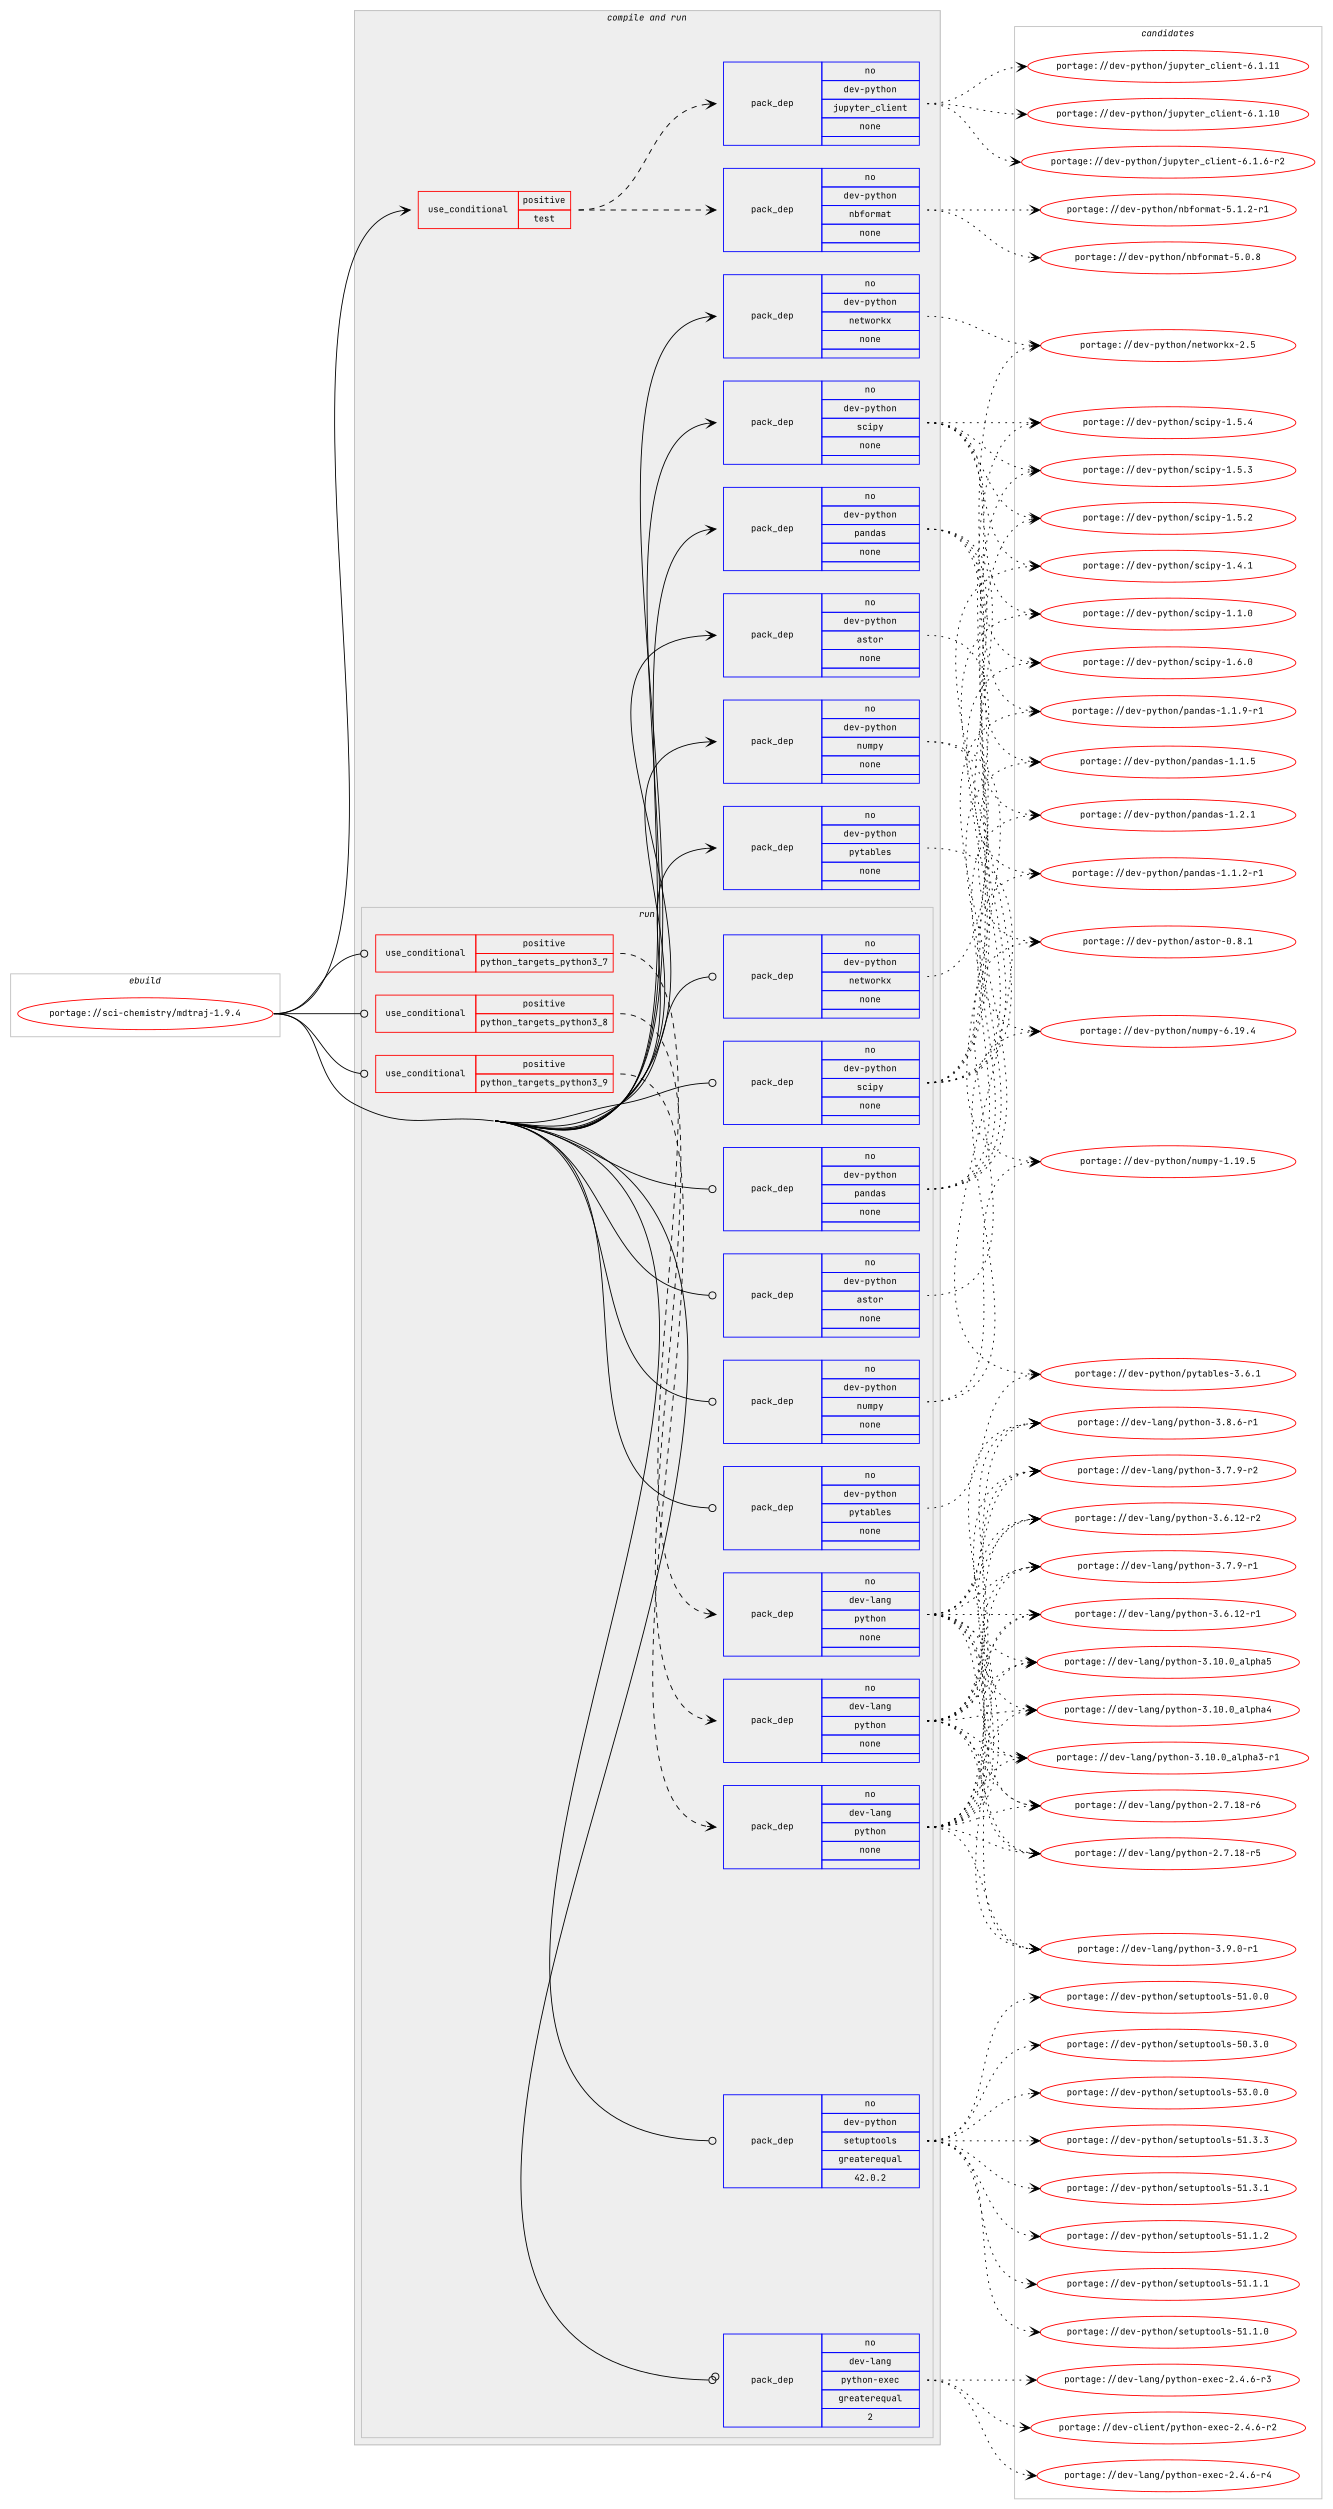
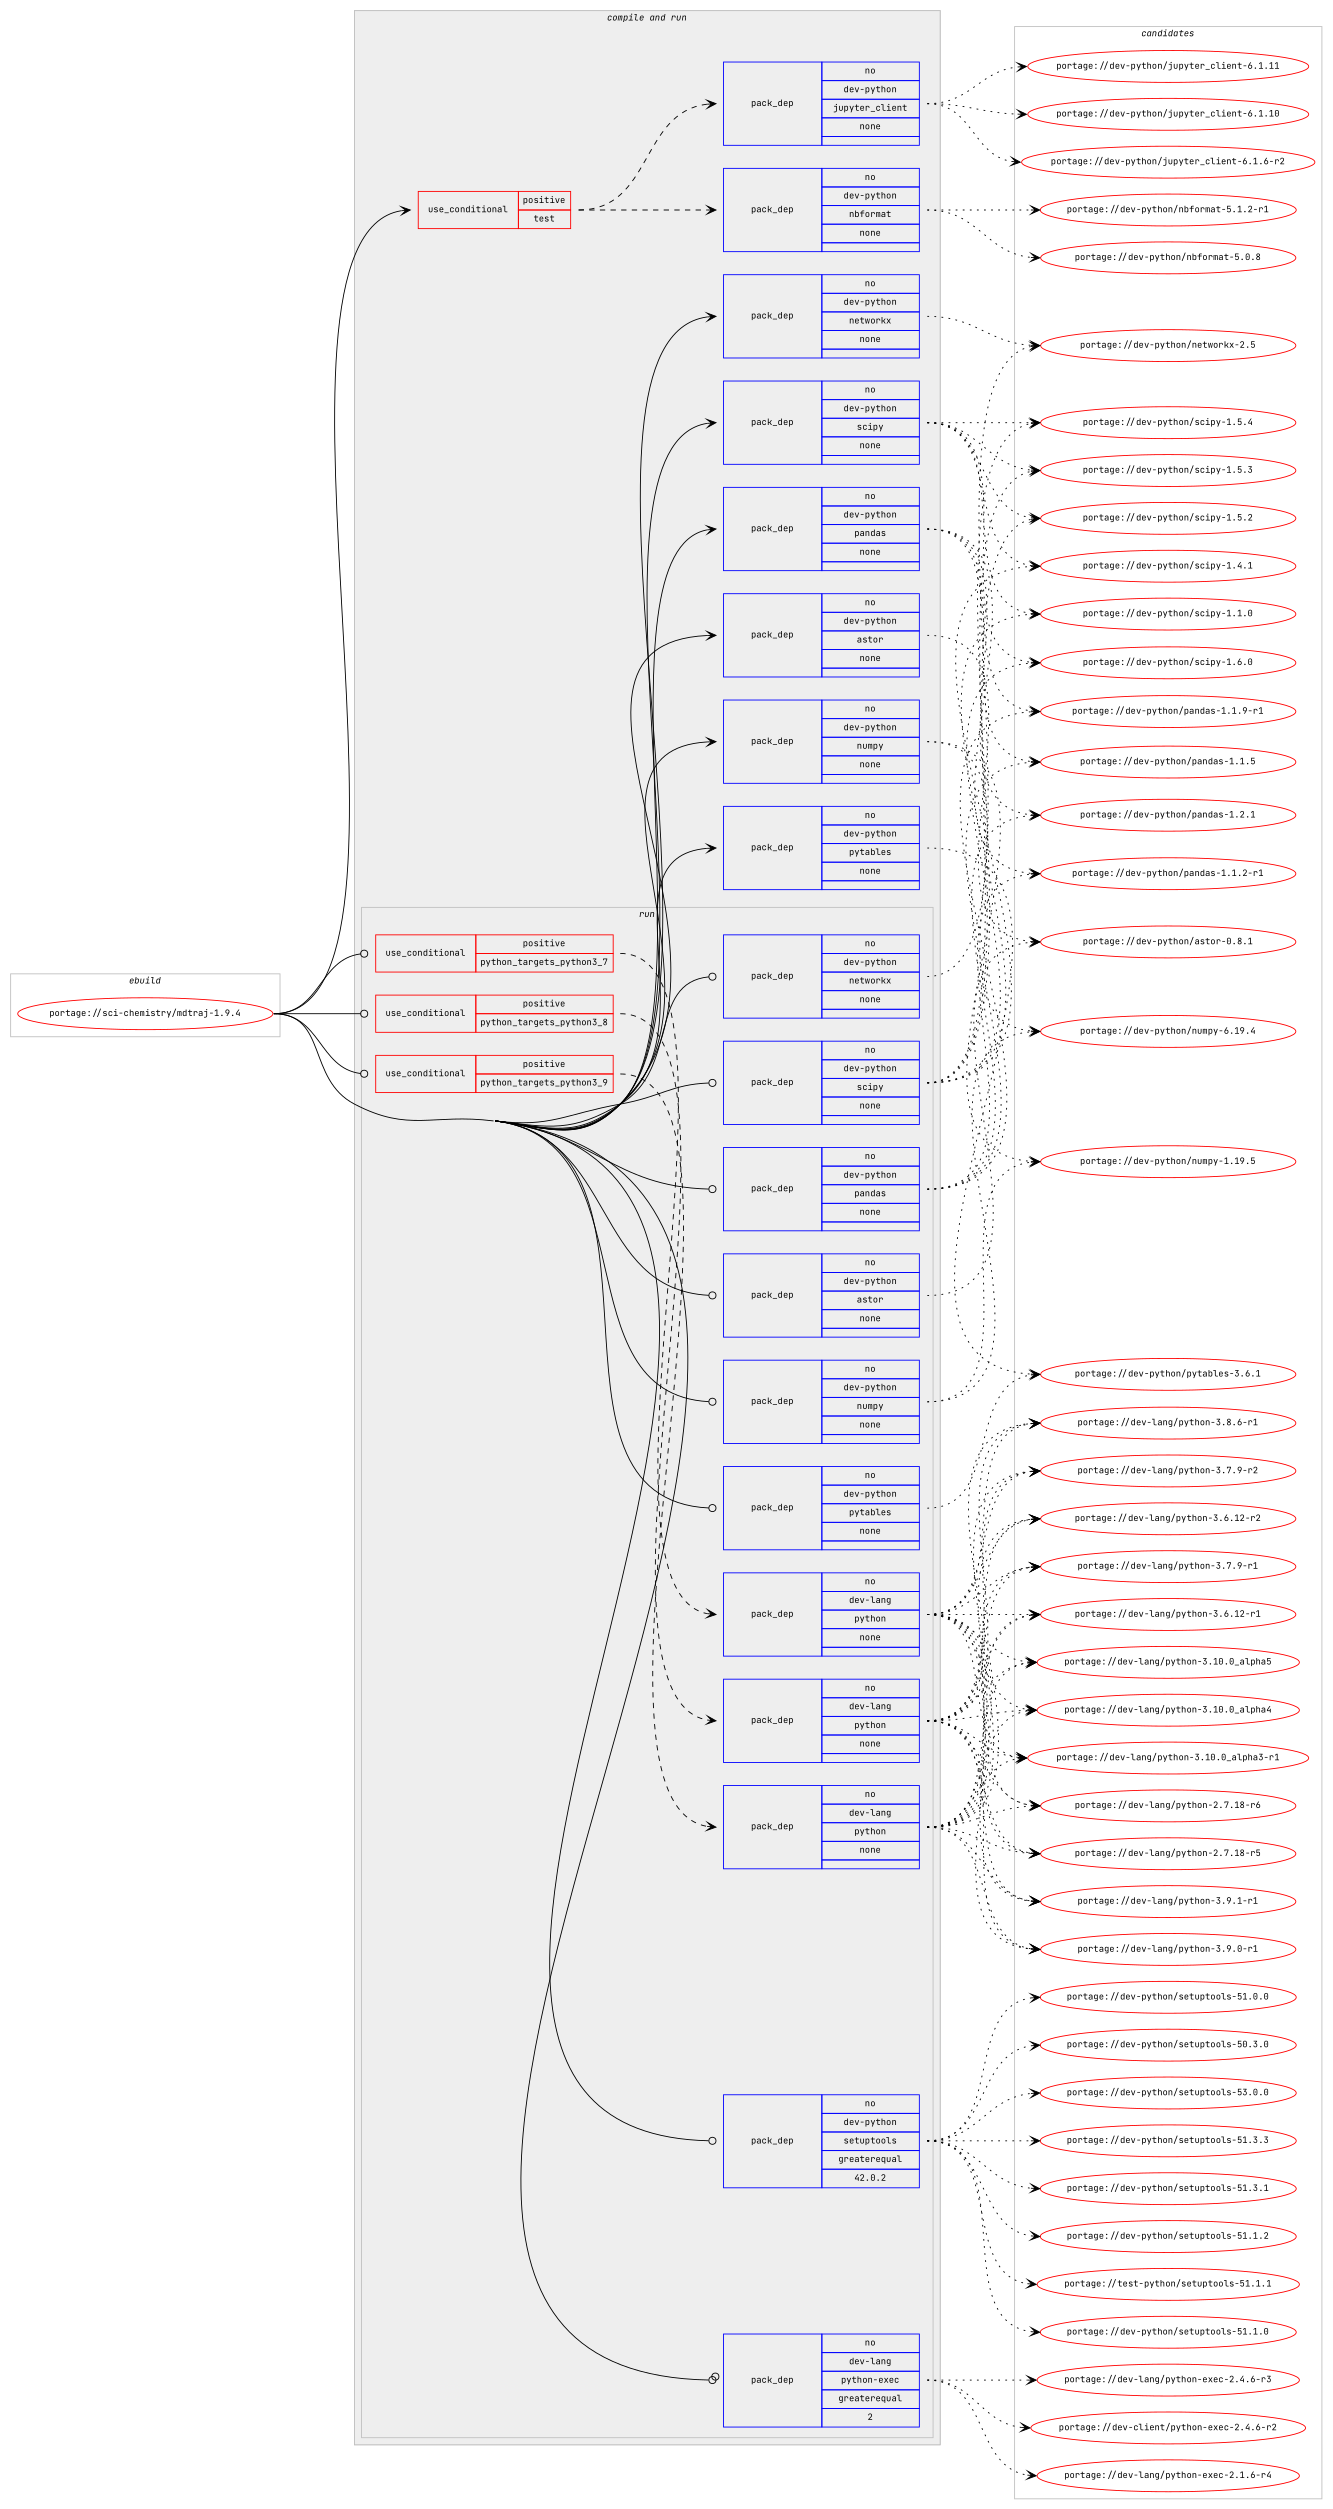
none -> (1168, 1902)
(1168, 2284) -> (1168, 2284)
(1168, 2476) -> (1168, 2476)
